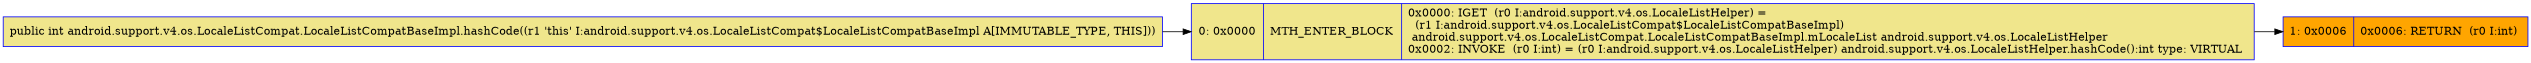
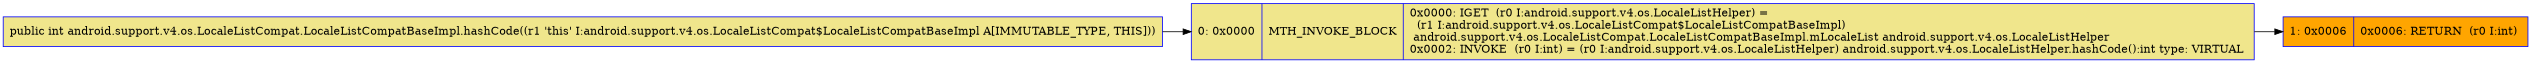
(1332, 31) -> (1333, 31)
